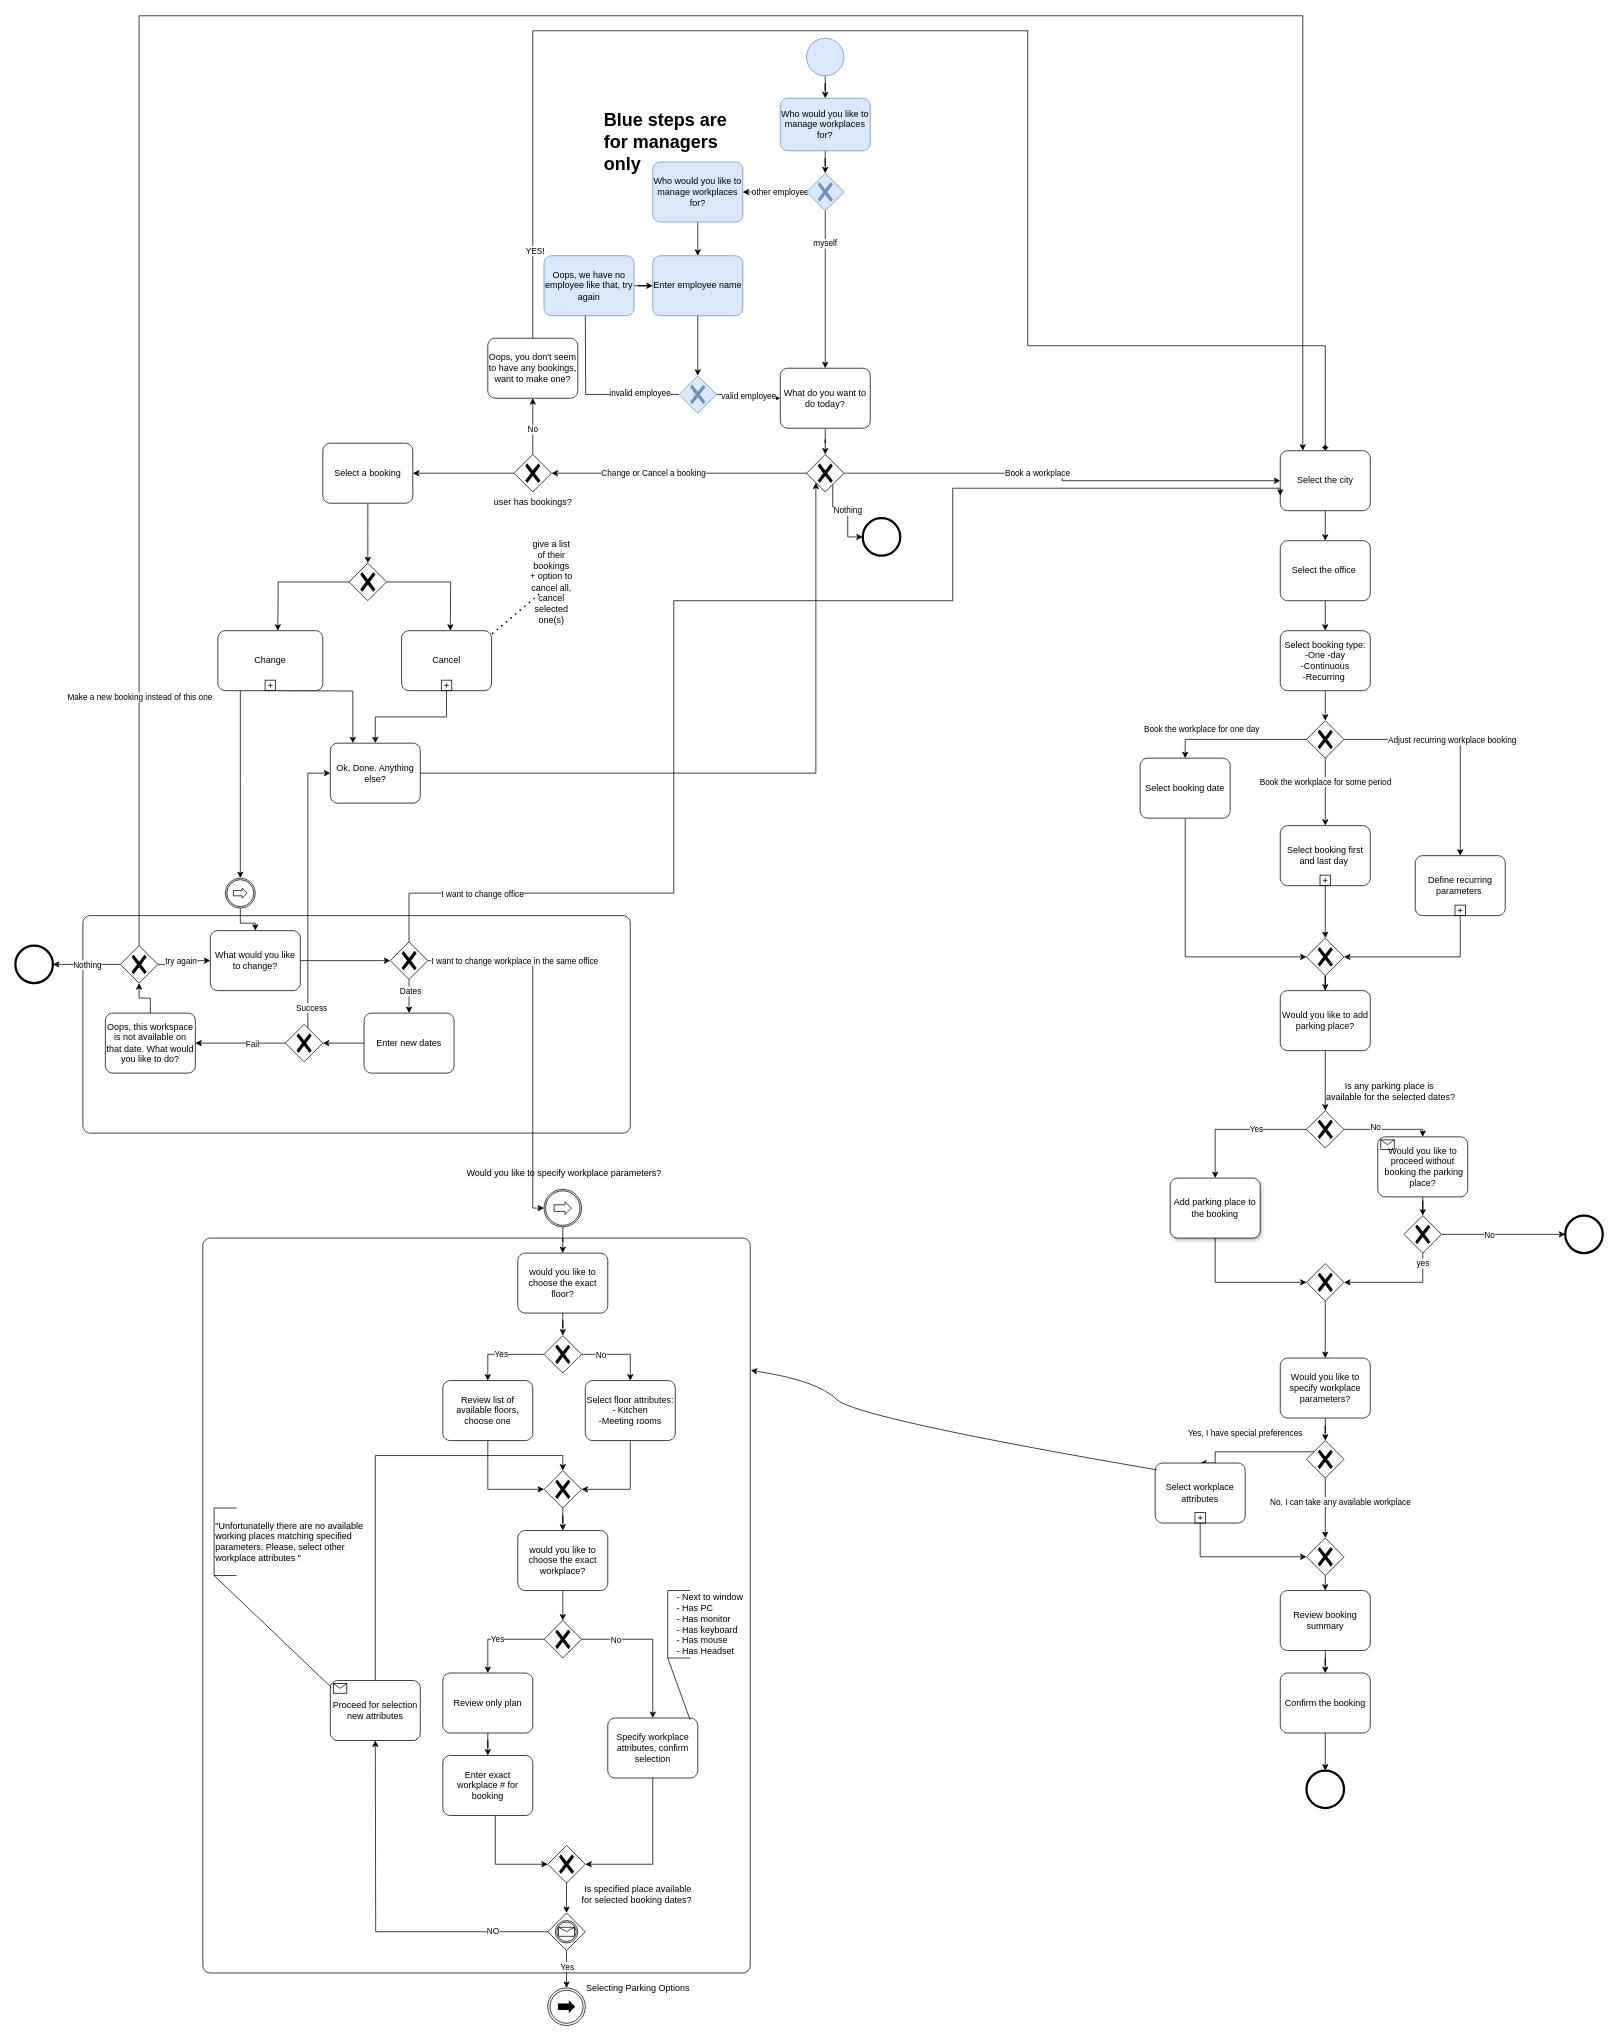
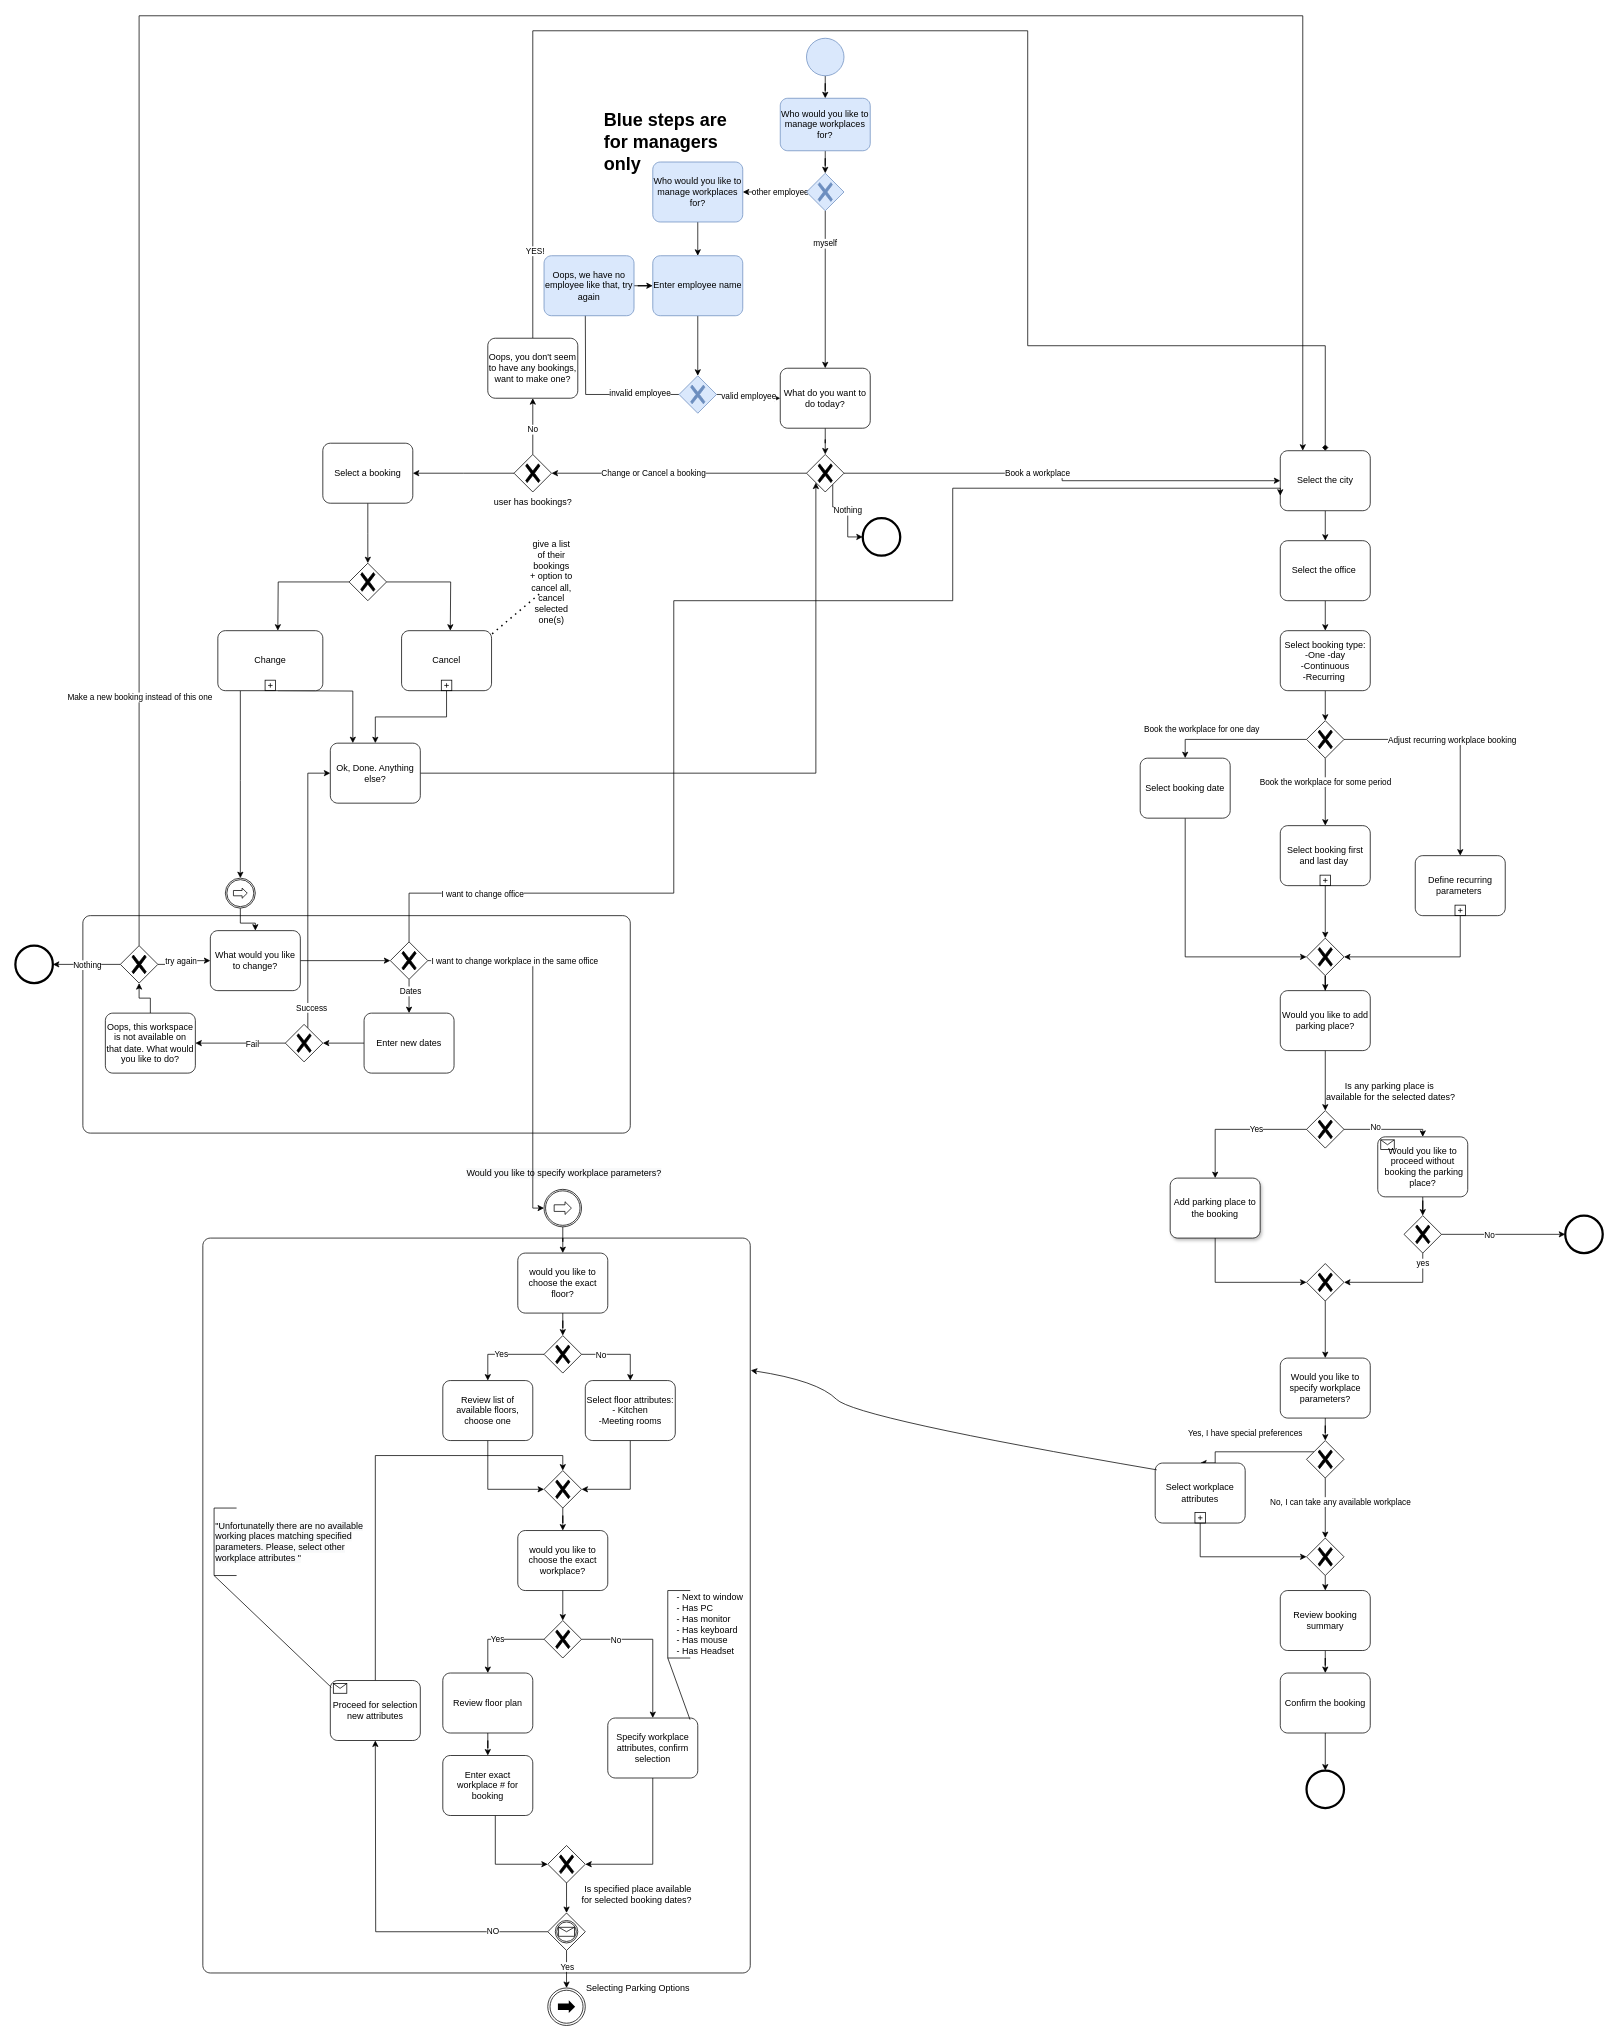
(488, 1703) -> (488, 1703)
